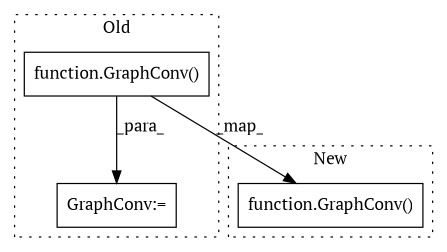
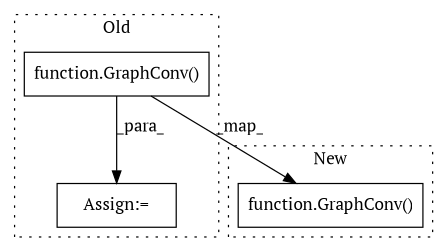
(117, 205) -> (117, 205)
